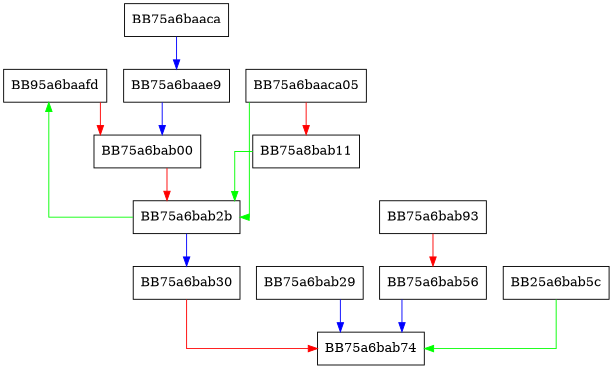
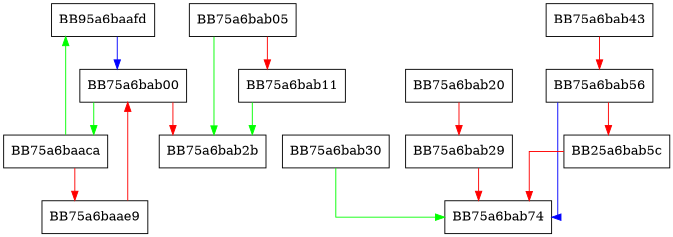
(177, 48) -> (75, 180)
(306, 86) -> (243, 20)
none -> (459, 86)
none -> (94, 114)
(100, 114) -> (117, 48)
(162, 114) -> (128, 156)
none -> (608, 114)
(306, 151) -> (292, 86)
(49, 206) -> (66, 90)
(433, 217) -> (600, 20)
(187, 245) -> none
(340, 311) -> (479, 180)
(223, 349) -> (361, 217)
(519, 349) -> (529, 154)
